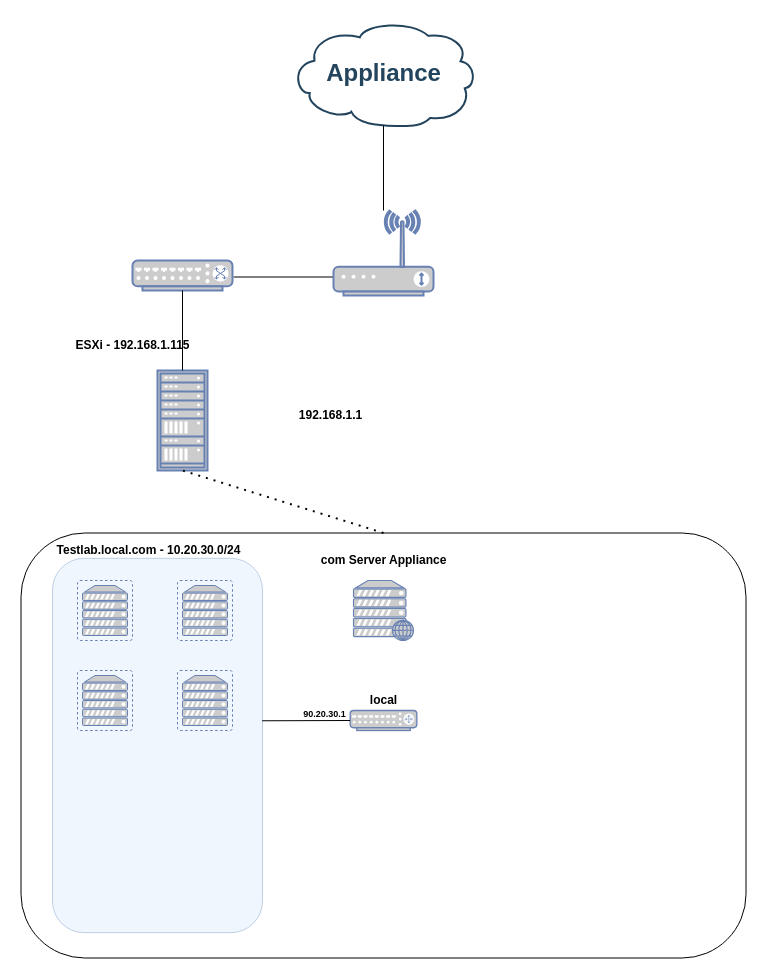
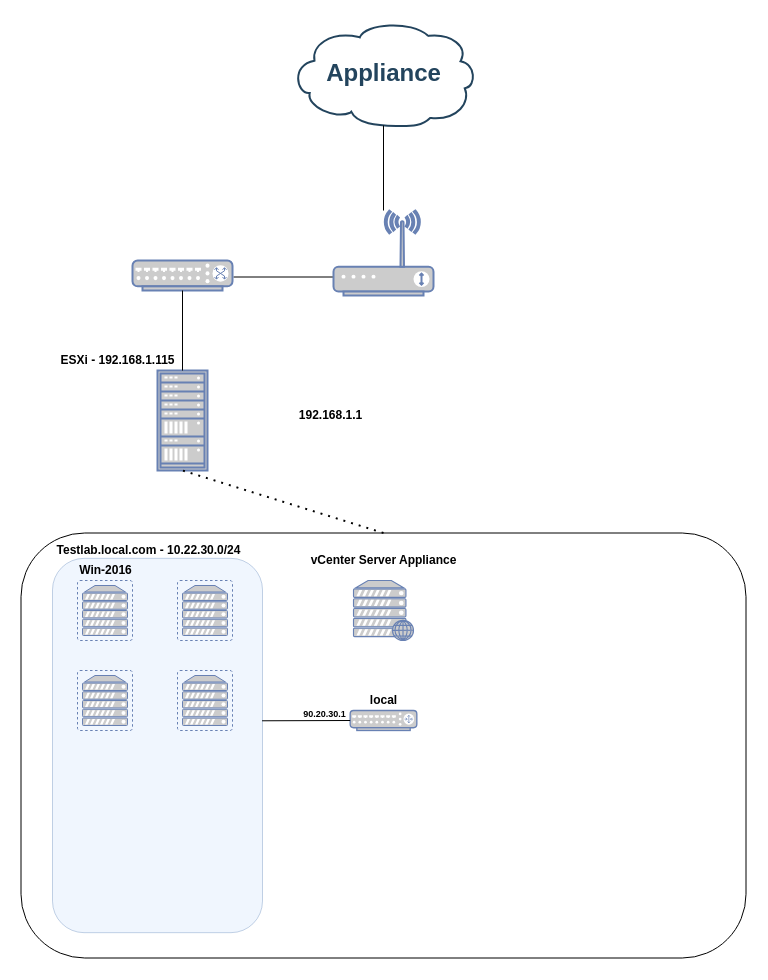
(133, 346) -> (118, 361)
(149, 551) -> (149, 551)
(384, 561) -> (384, 561)
none -> (105, 571)
